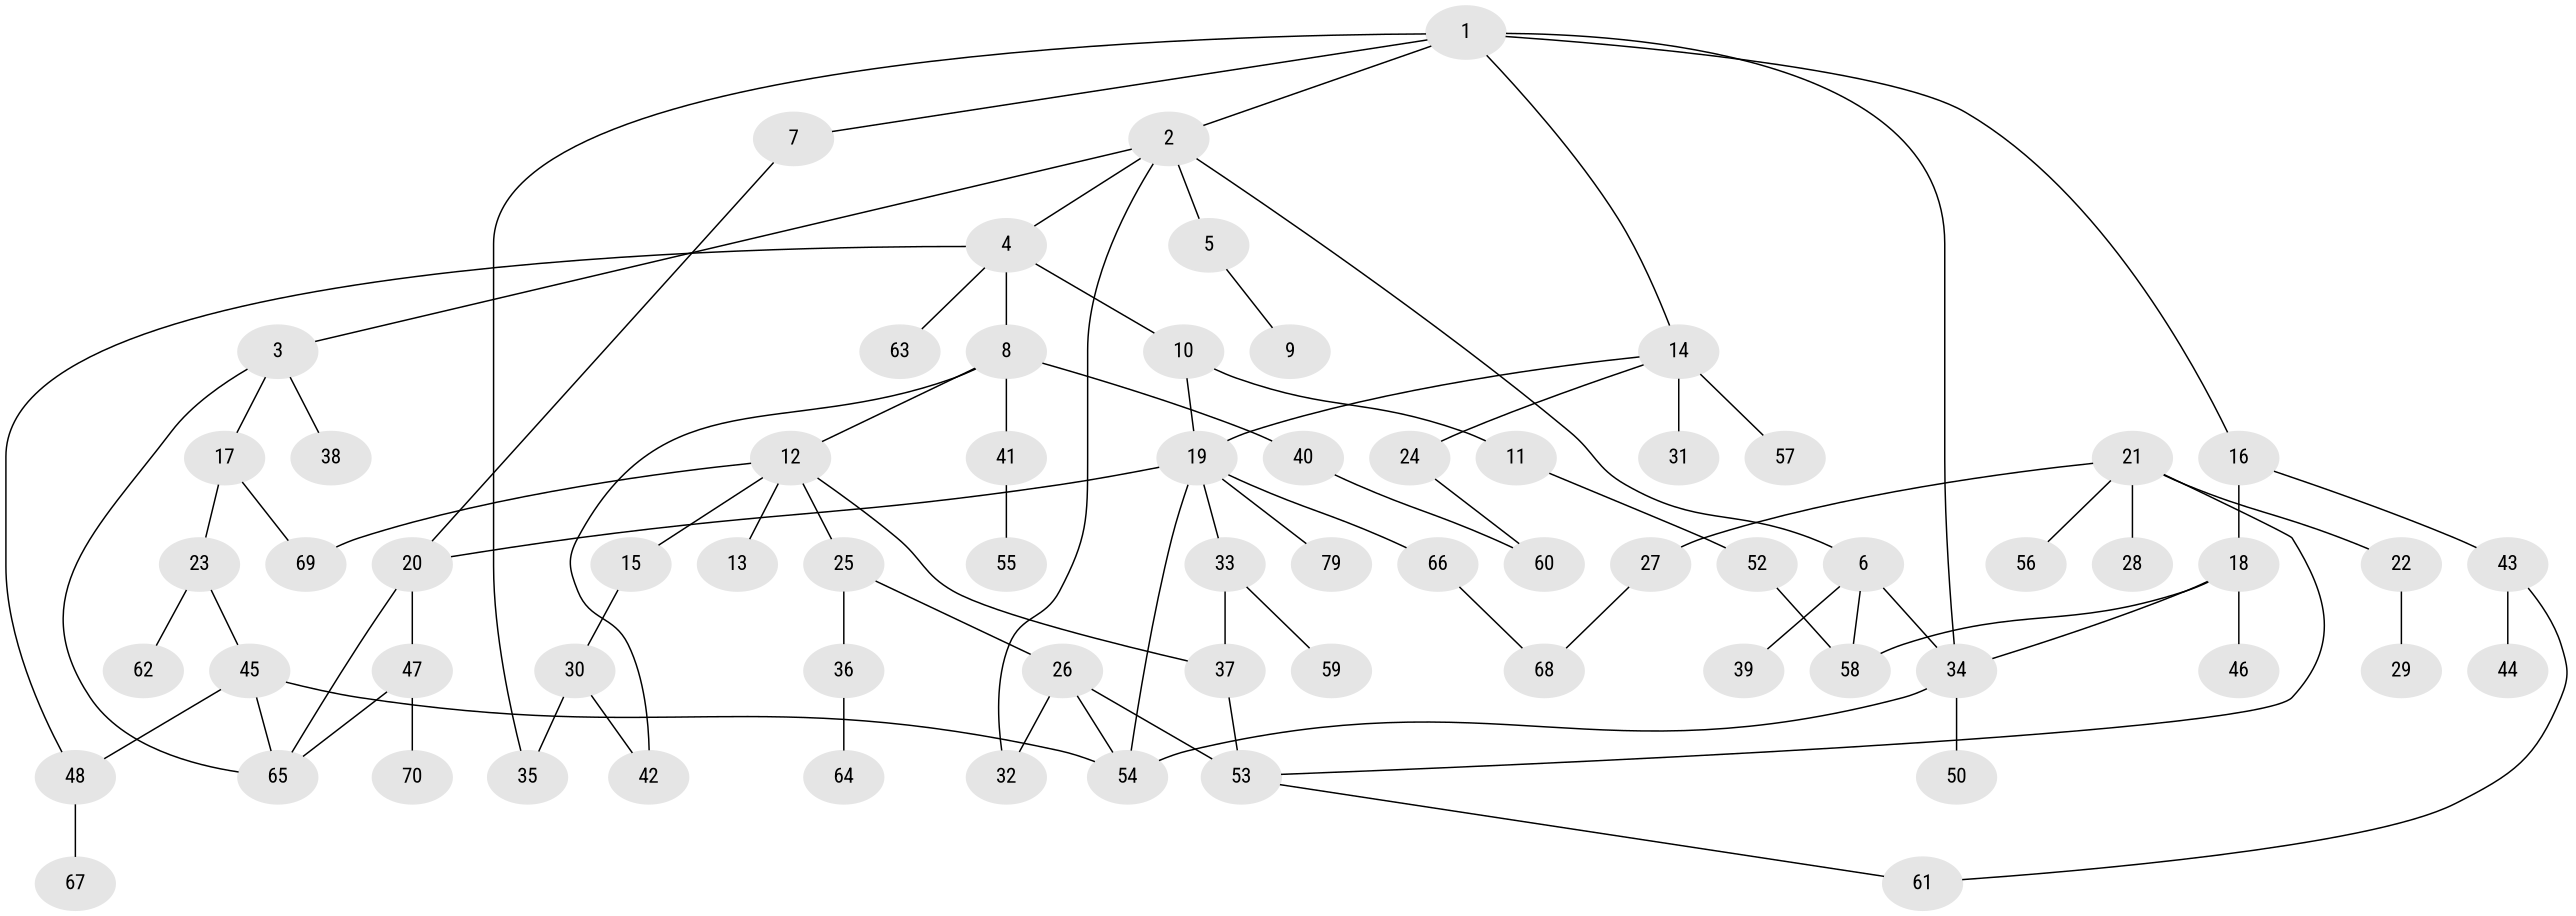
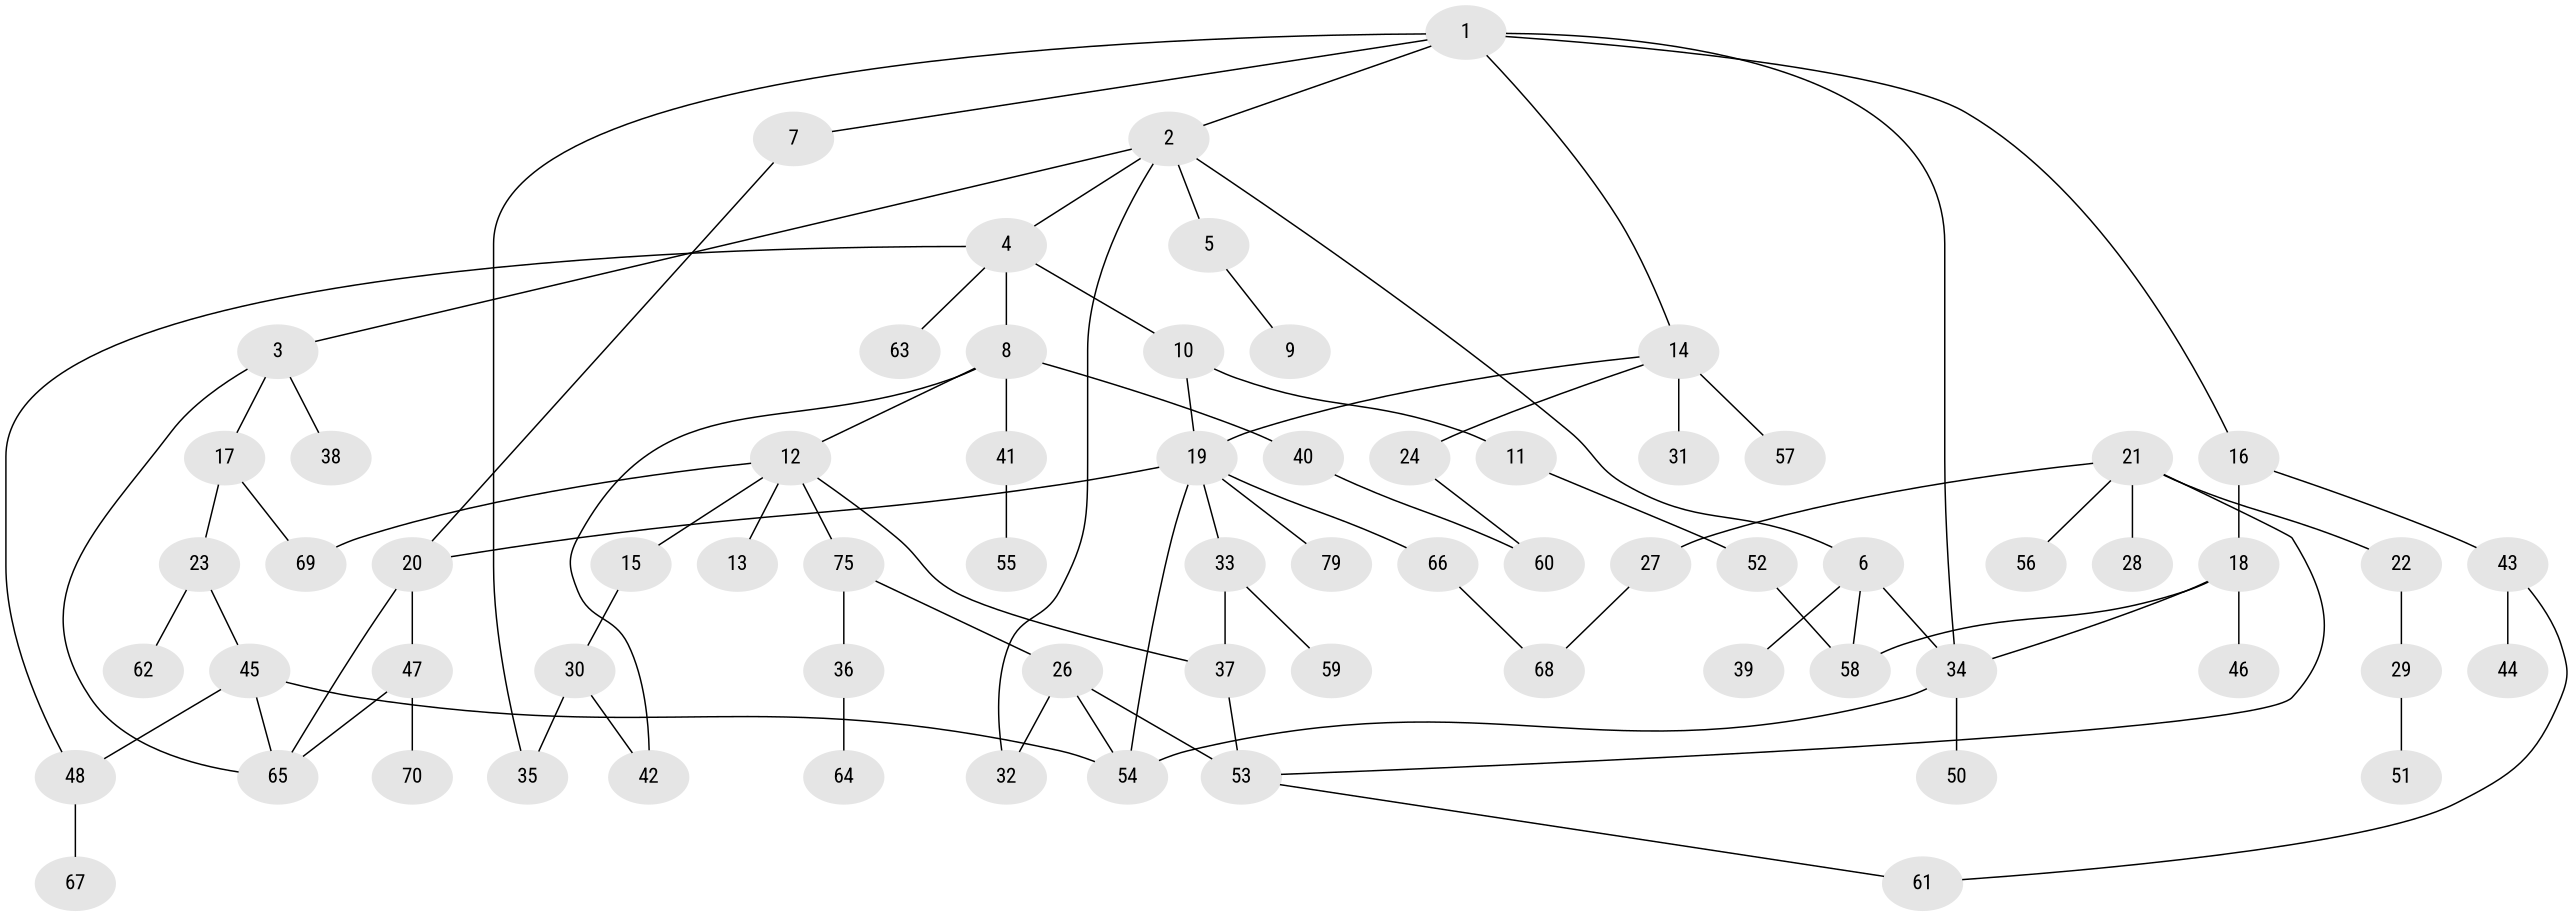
(844, 565) -> (844, 565)
none -> (2401, 777)
